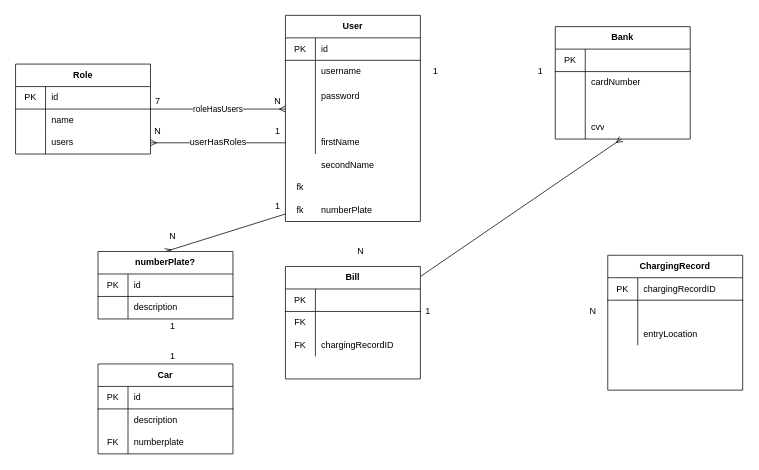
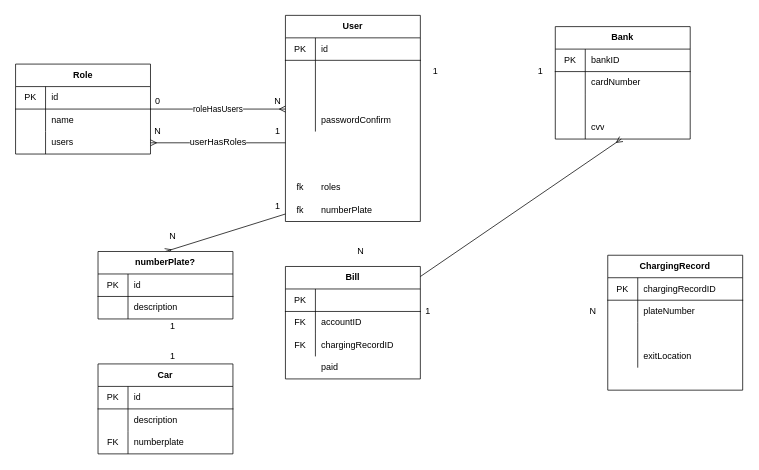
none -> (638, 60)
(368, 72) -> none
(368, 96) -> none
(158, 102) -> (158, 102)
none -> (368, 120)
(368, 143) -> none
(368, 165) -> none
none -> (368, 188)
none -> (690, 312)
none -> (368, 323)
(690, 334) -> none
none -> (690, 357)
none -> (368, 368)
